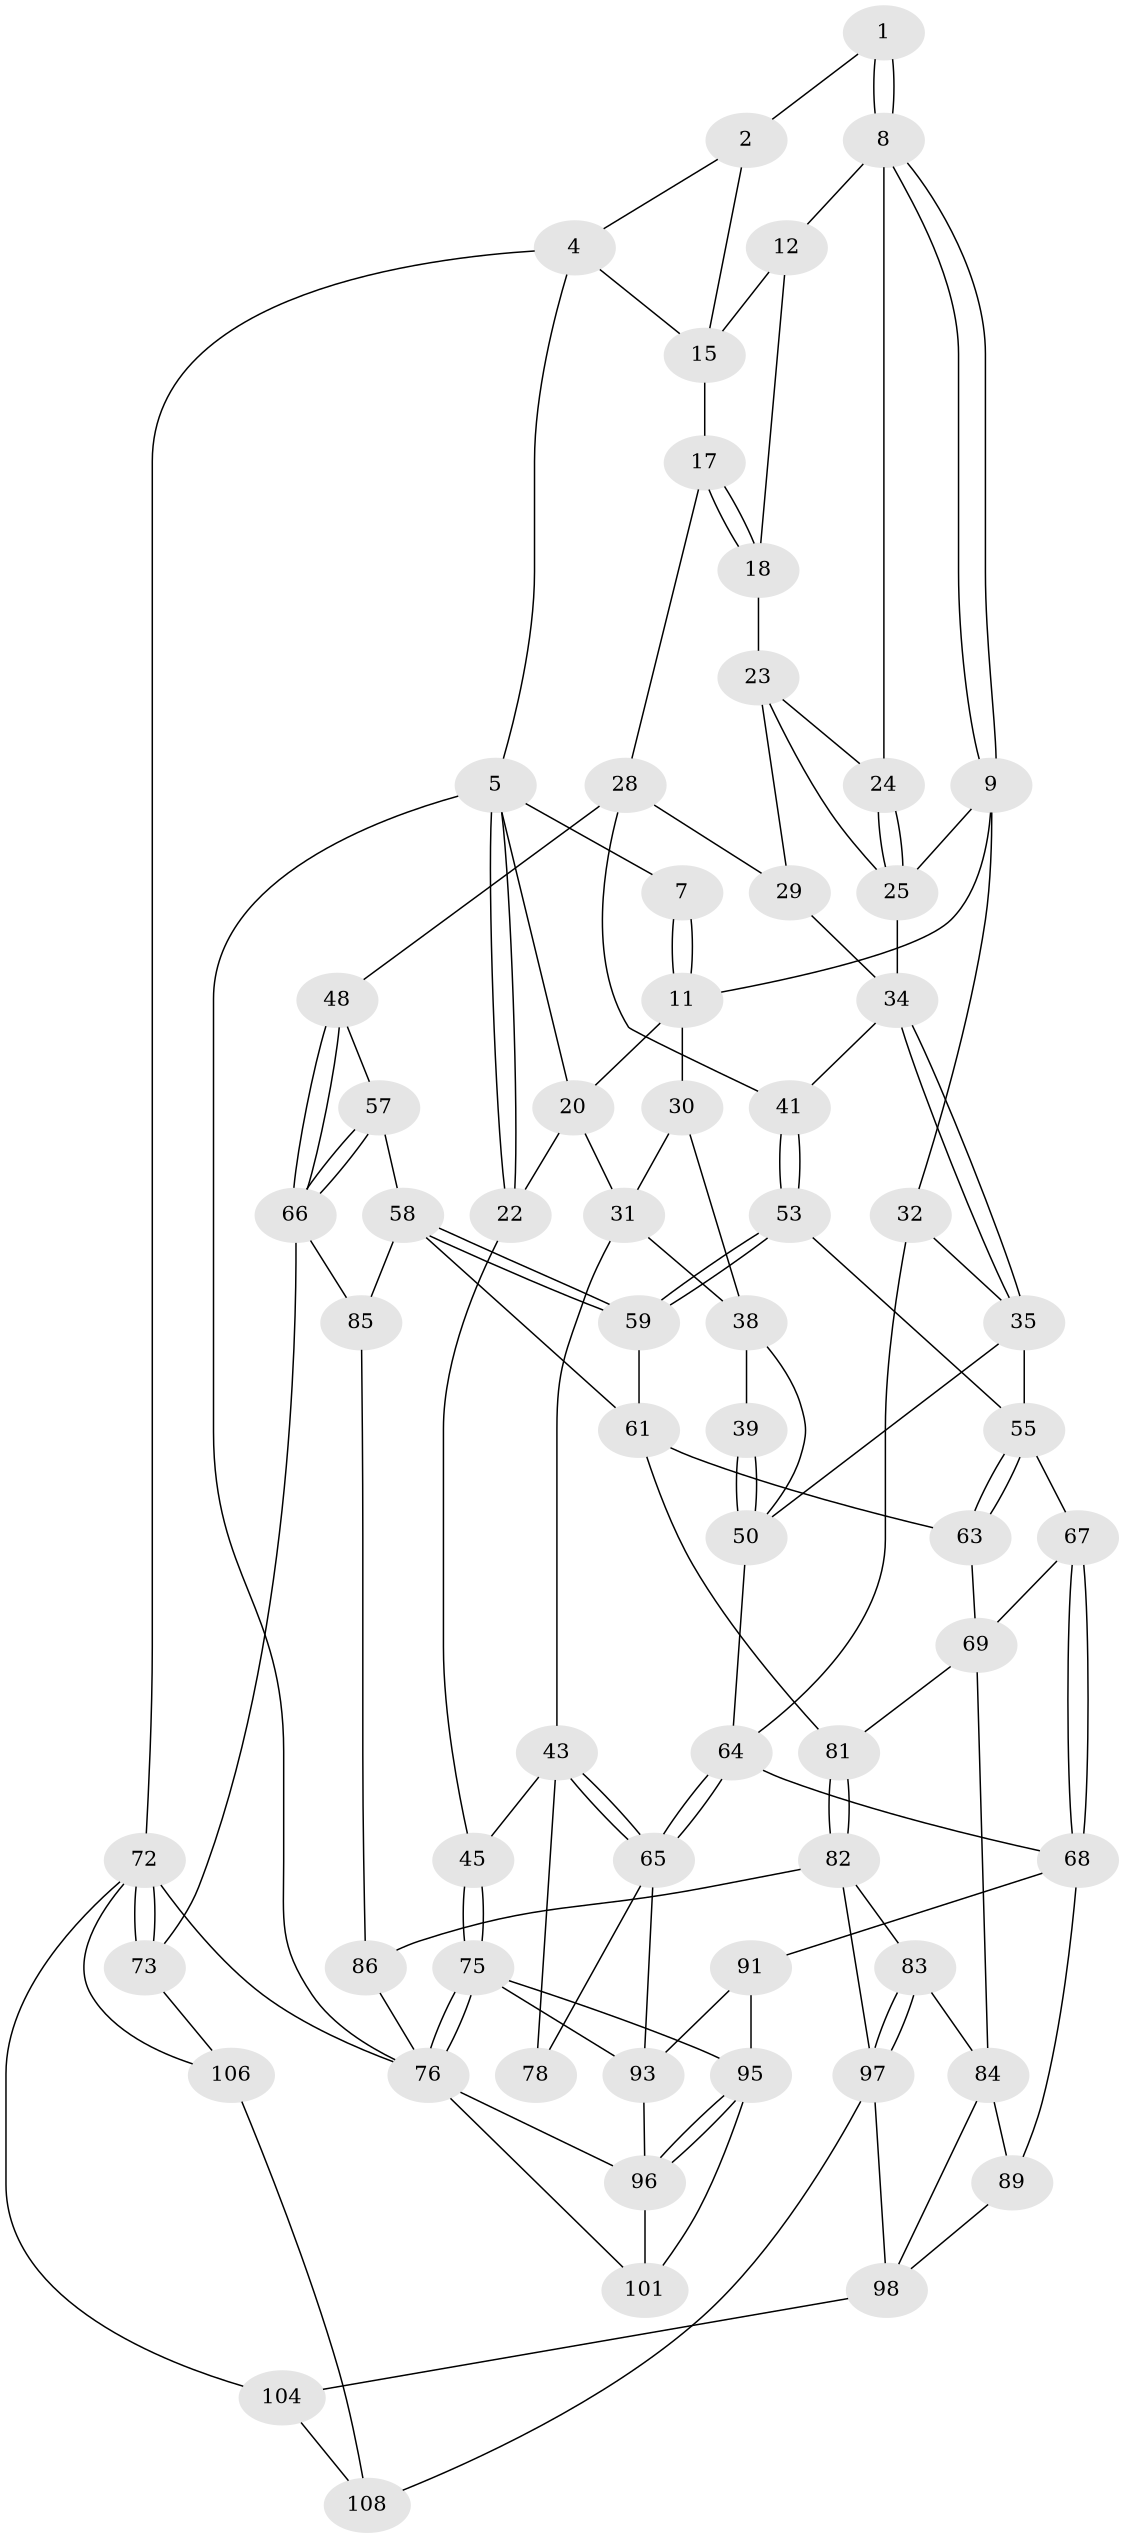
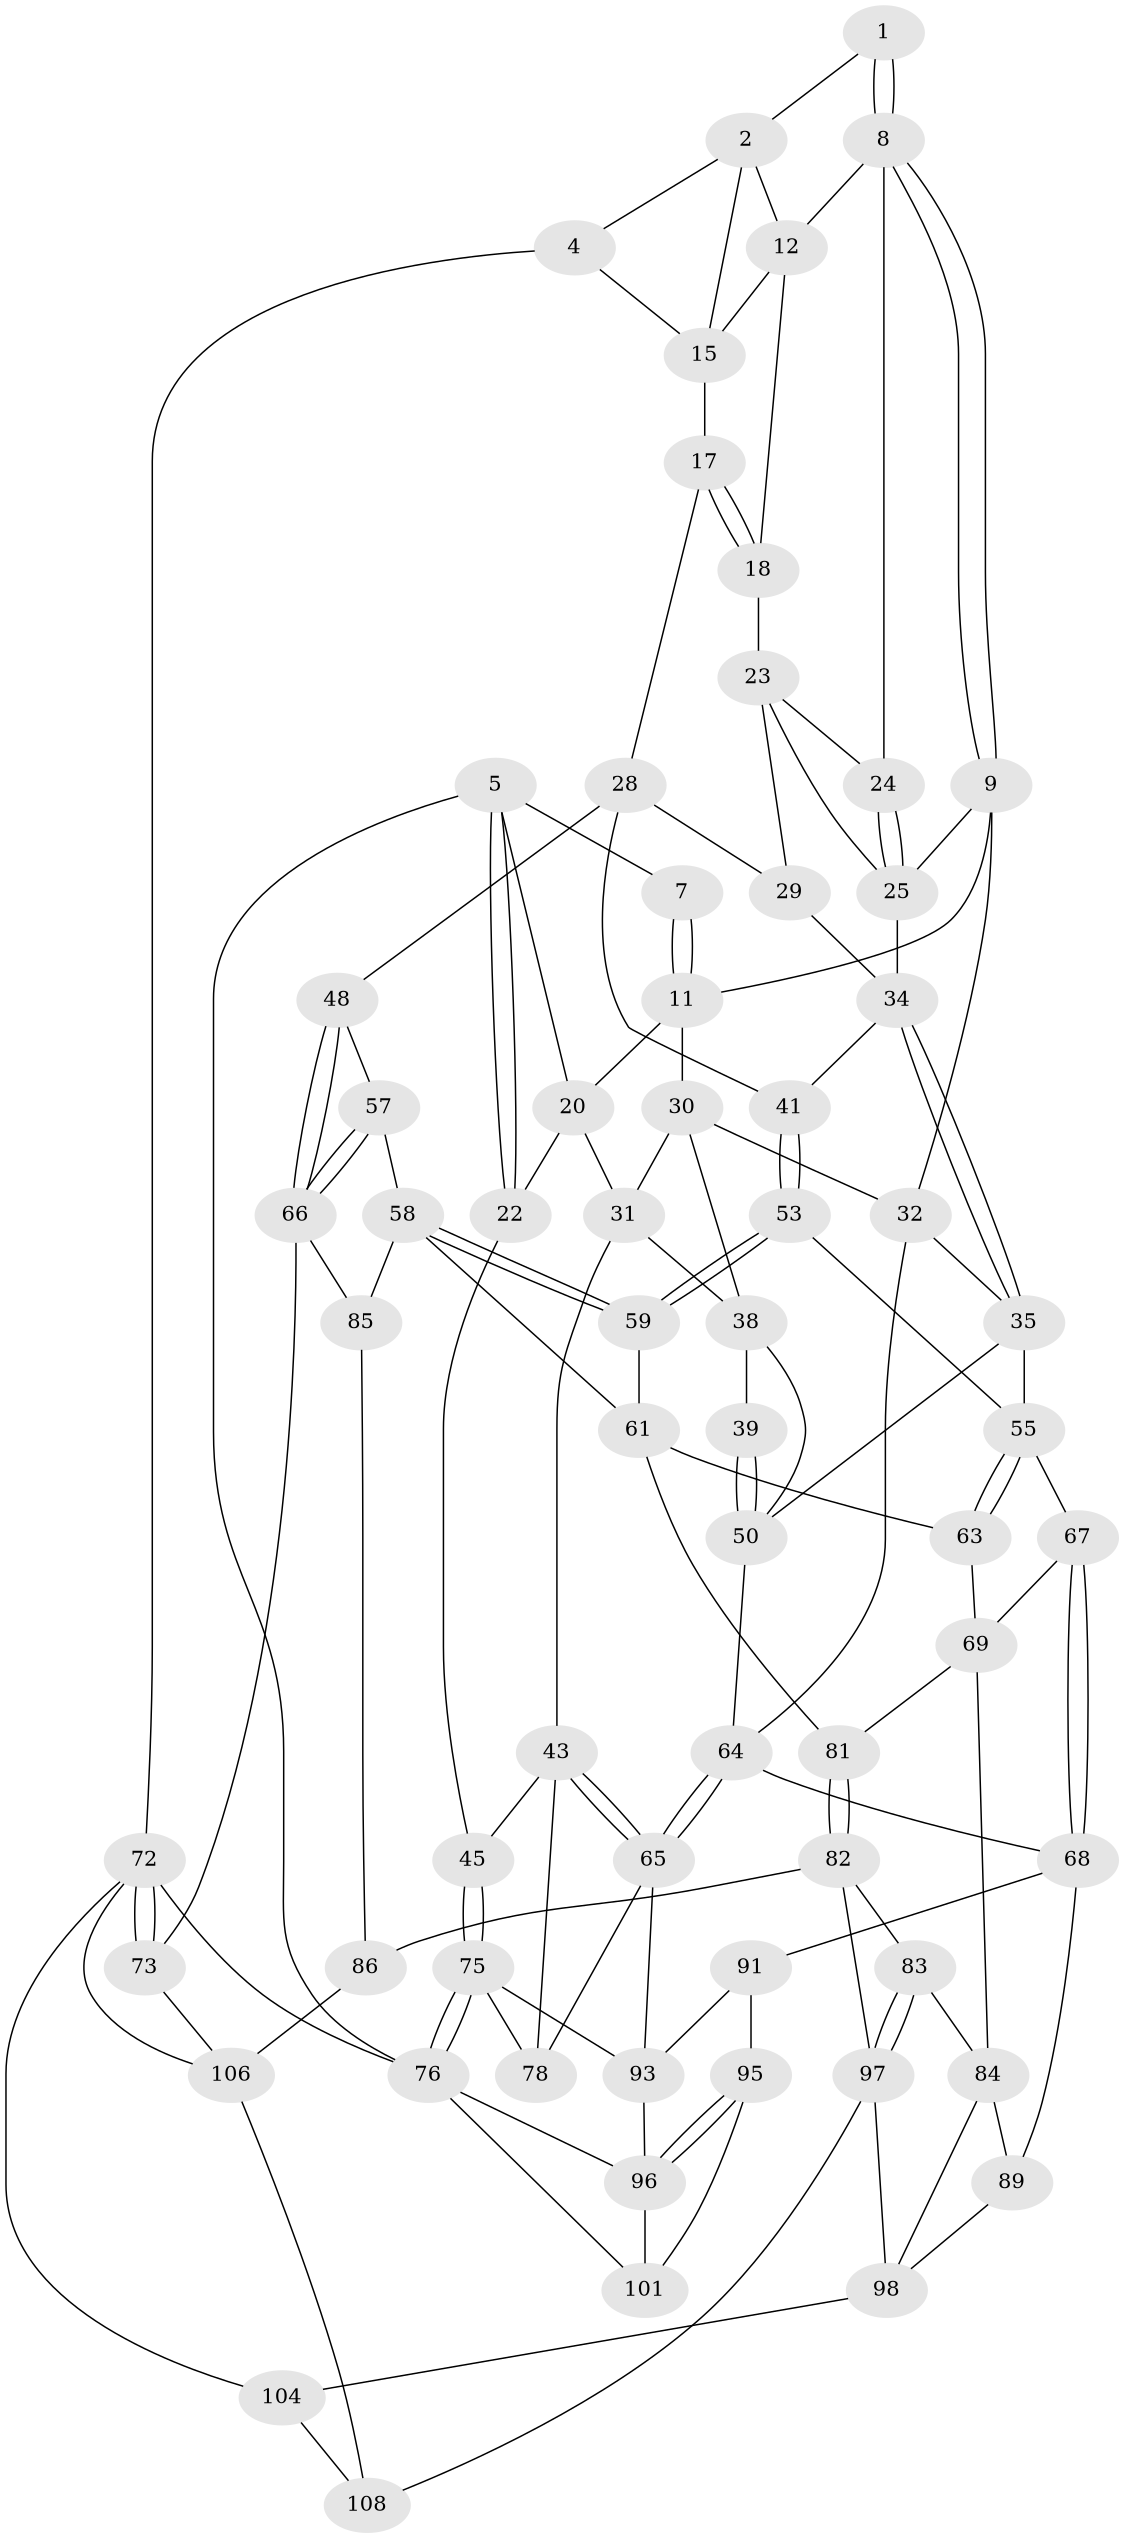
none -> (767, 194)
(535, 516) -> none
none -> (812, 1170)
(615, 2017) -> (504, 2021)
(397, 2021) -> (293, 2026)
